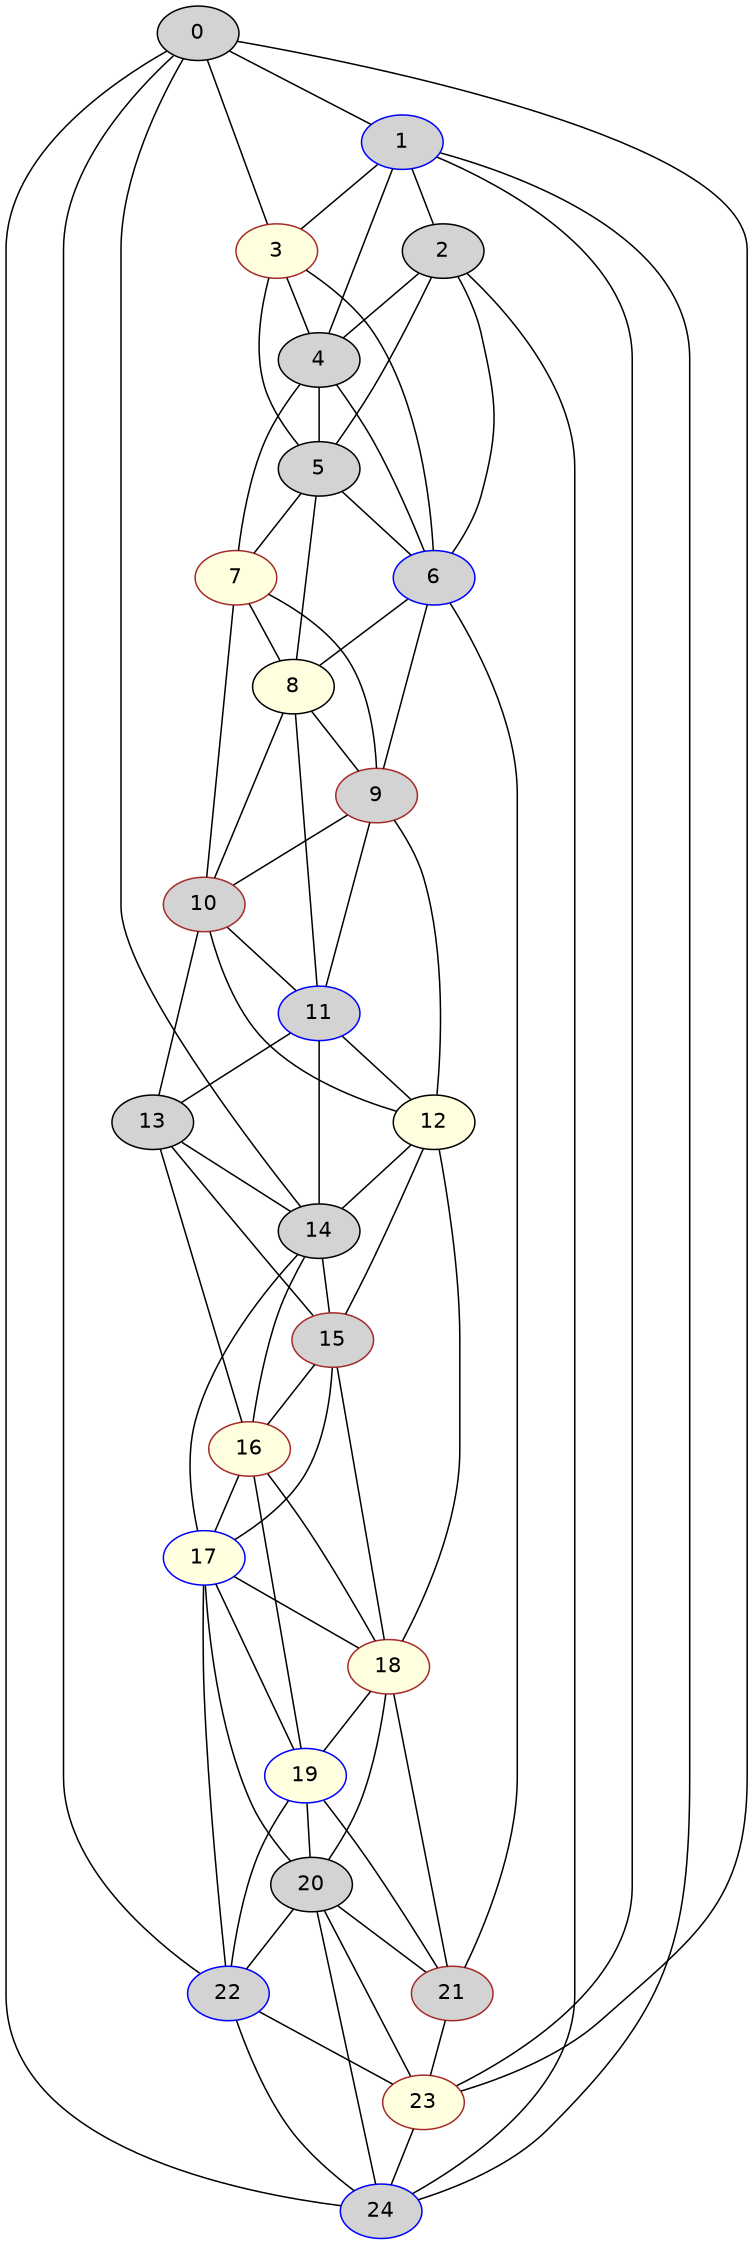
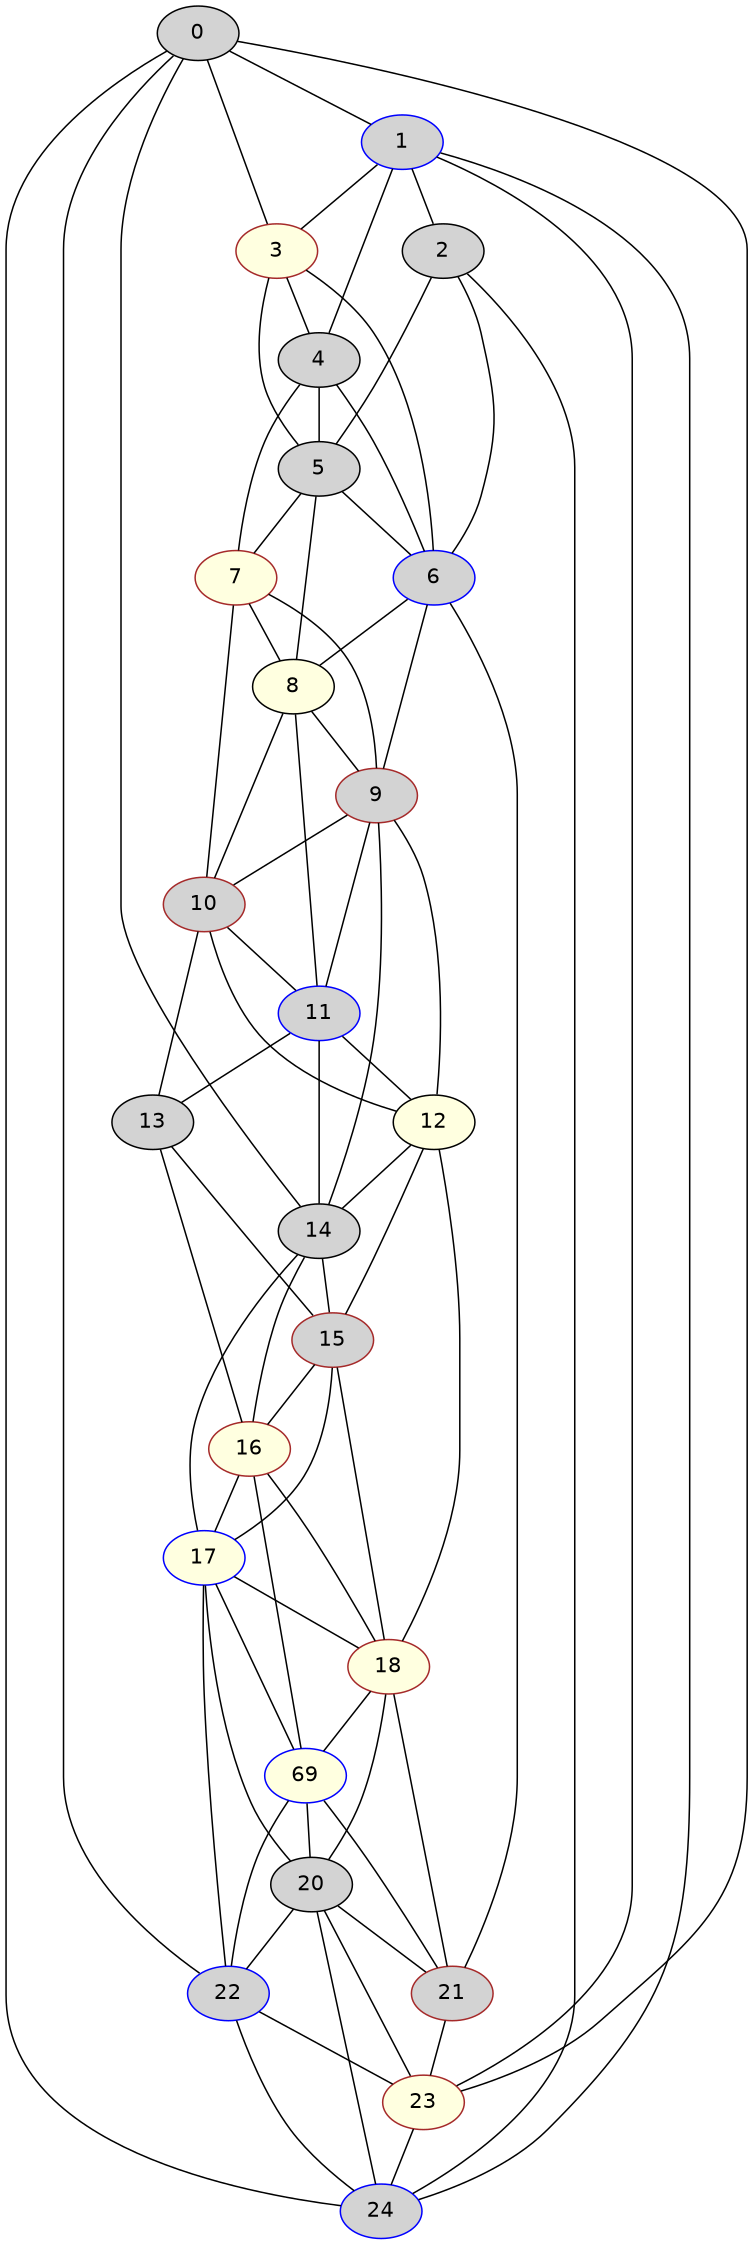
(381, 306) -> none
(236, 1177) -> (376, 1017)
(306, 1776) -> (306, 1776)
